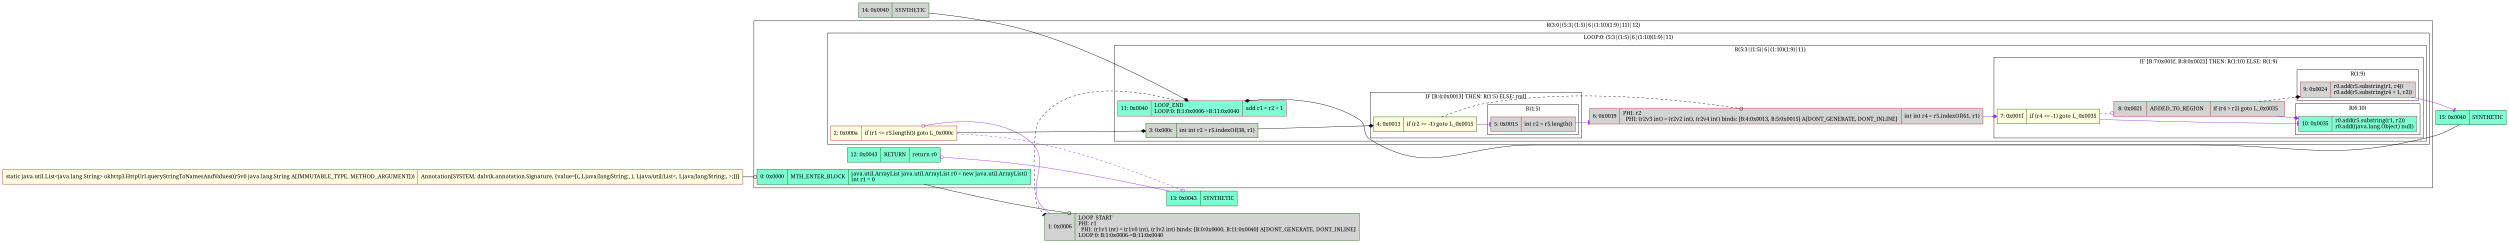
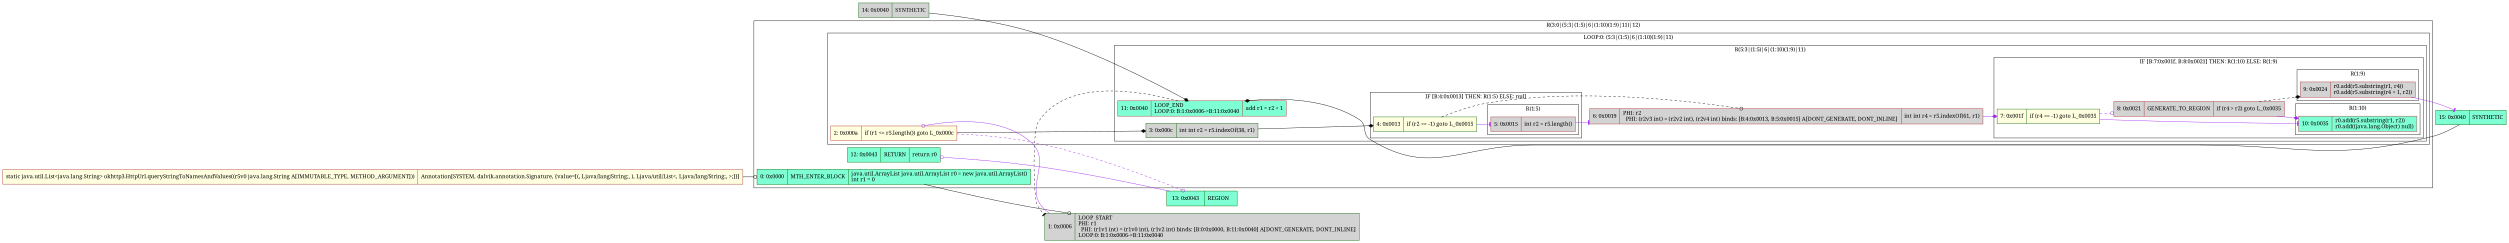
(2358, 108) -> (2358, 108)
(2177, 109) -> (2179, 109)
(1219, 198) -> (1218, 198)
